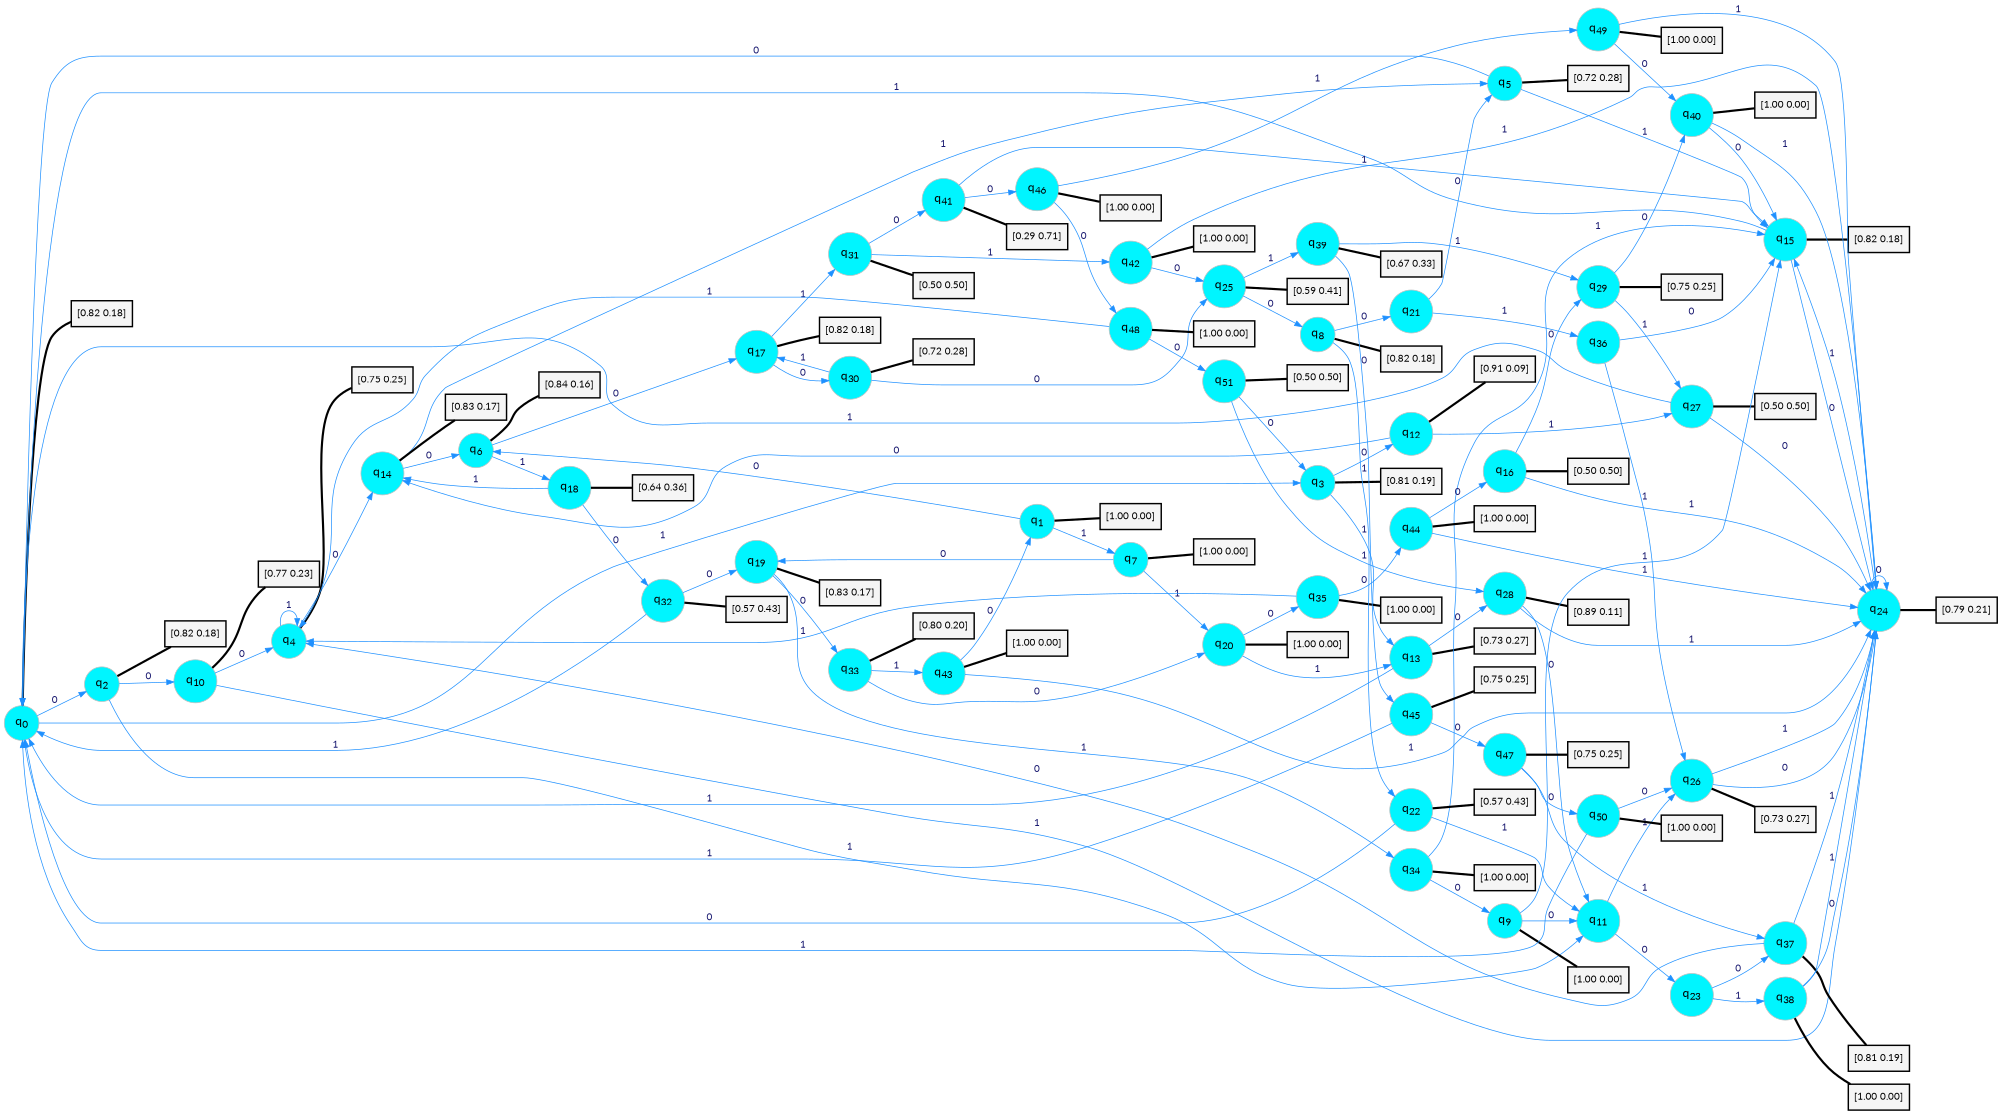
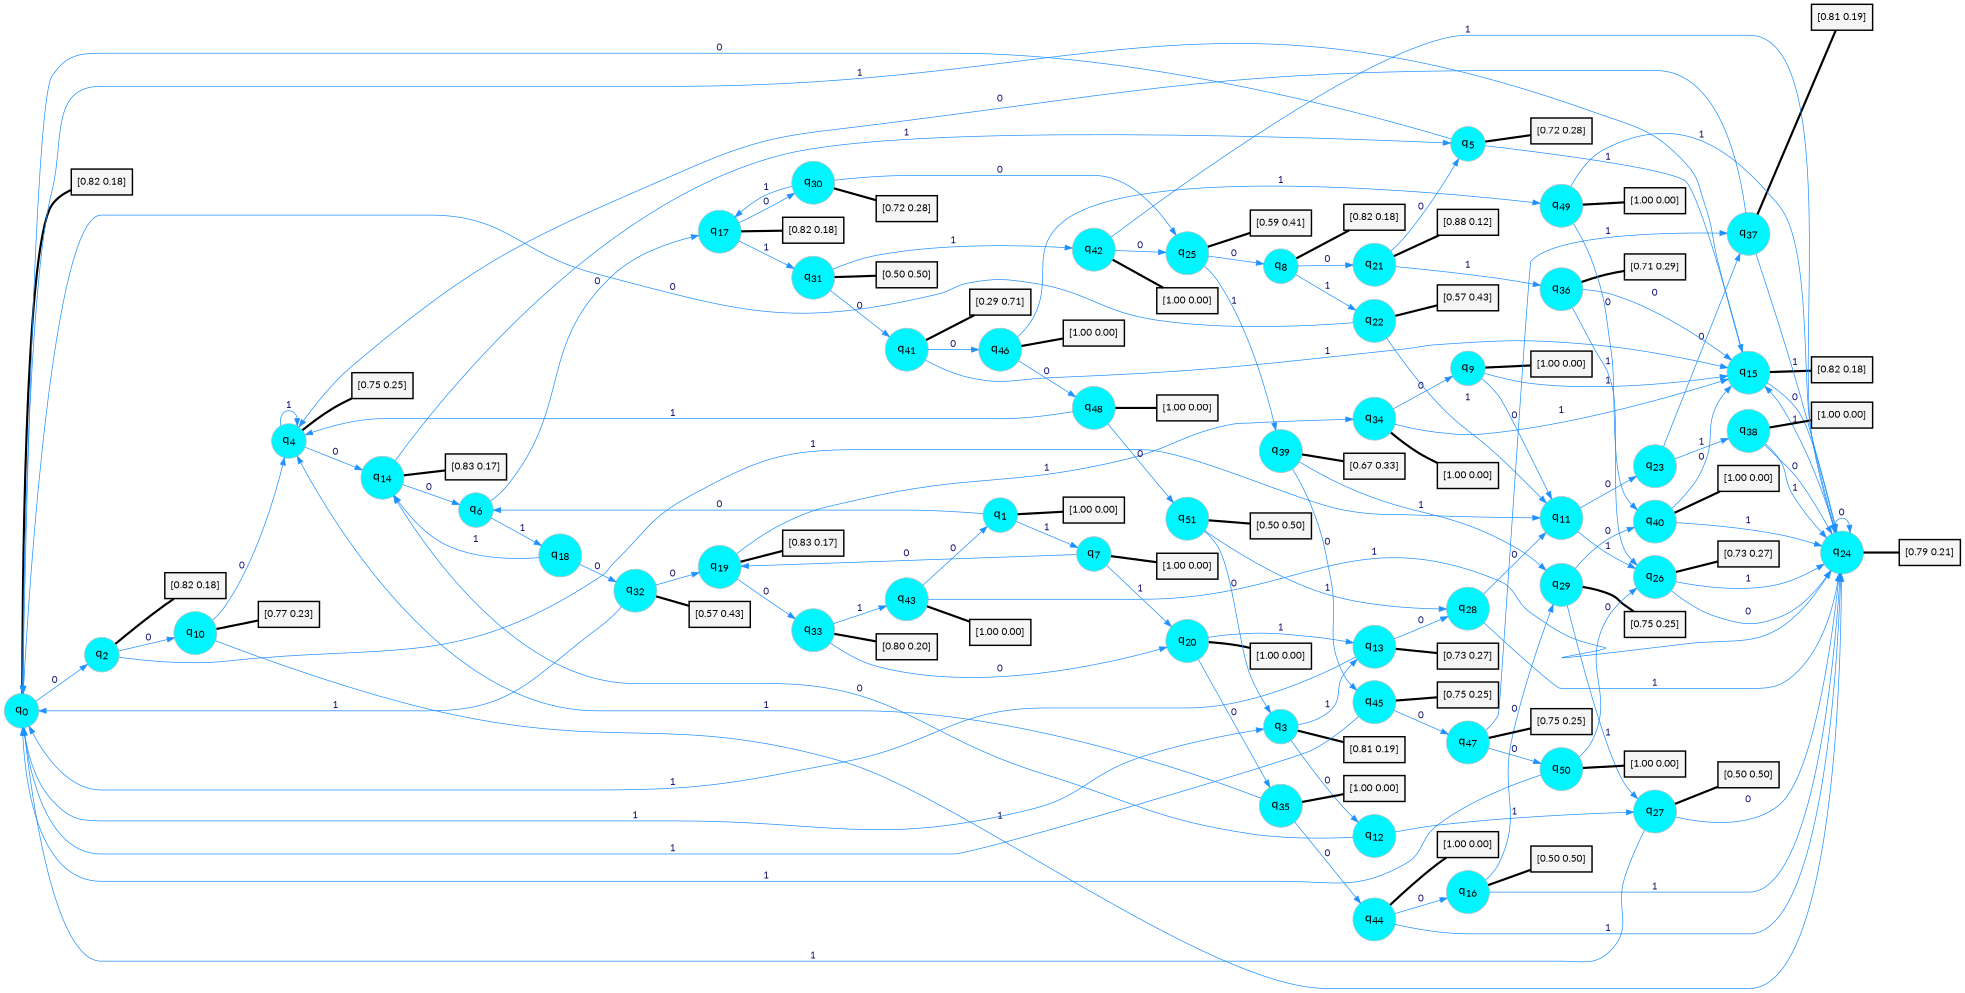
none -> (1468, 222)
none -> (1655, 267)
(1505, 369) -> none
(569, 385) -> none
(663, 488) -> none
(1598, 612) -> none
